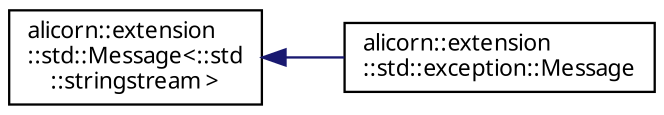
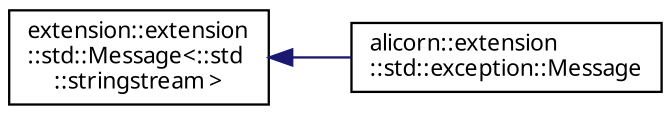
(136, 57) -> (139, 57)
